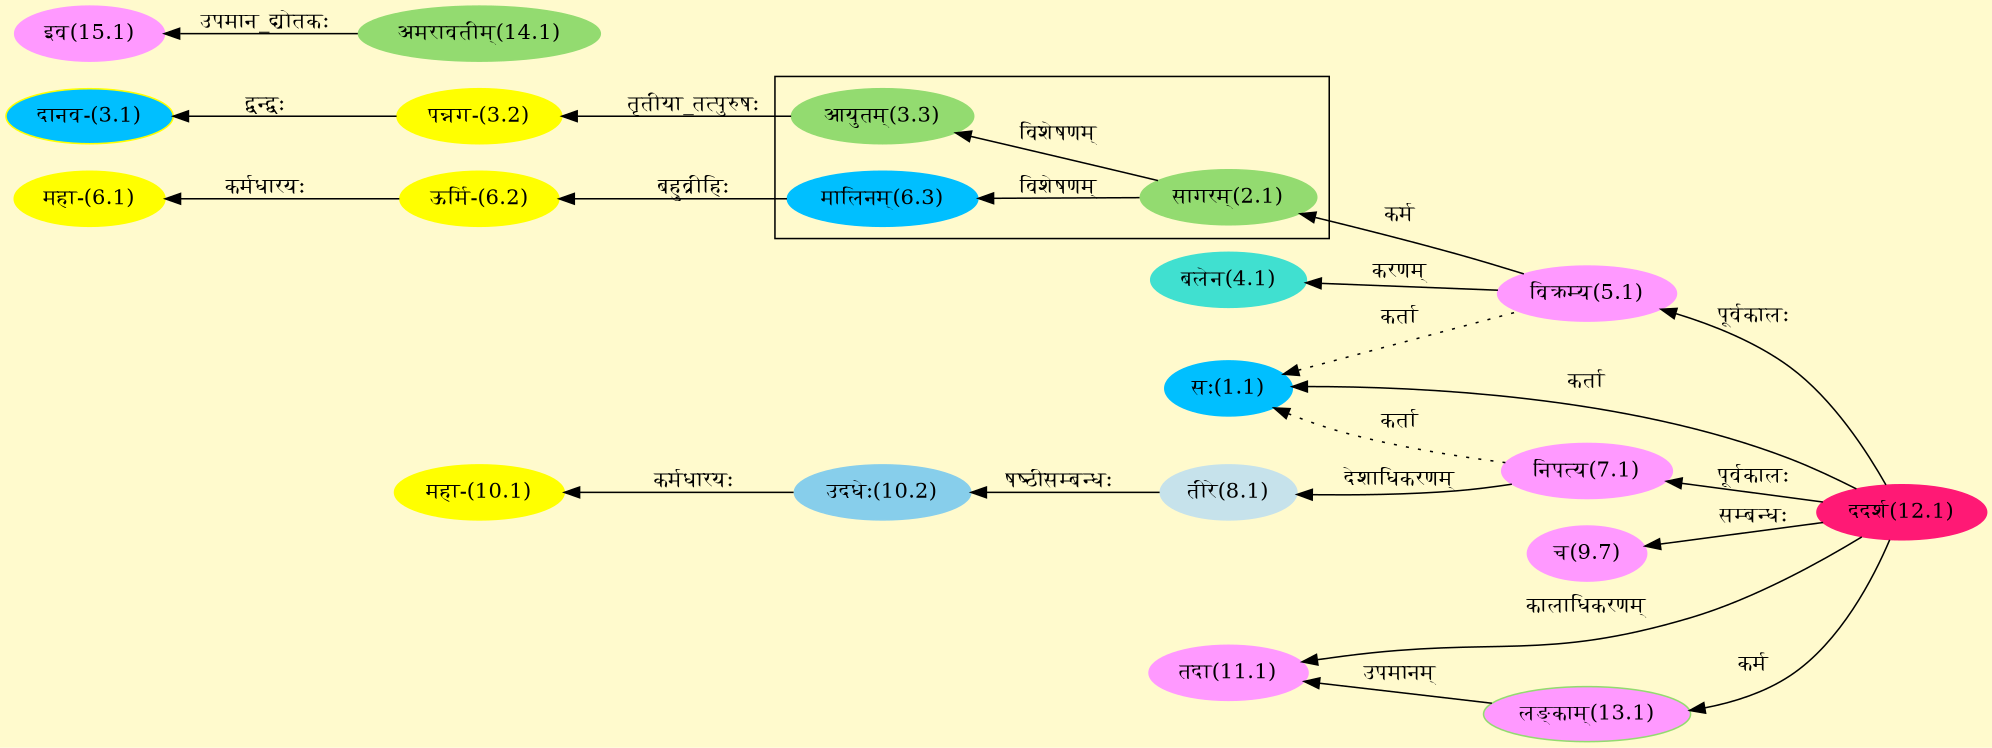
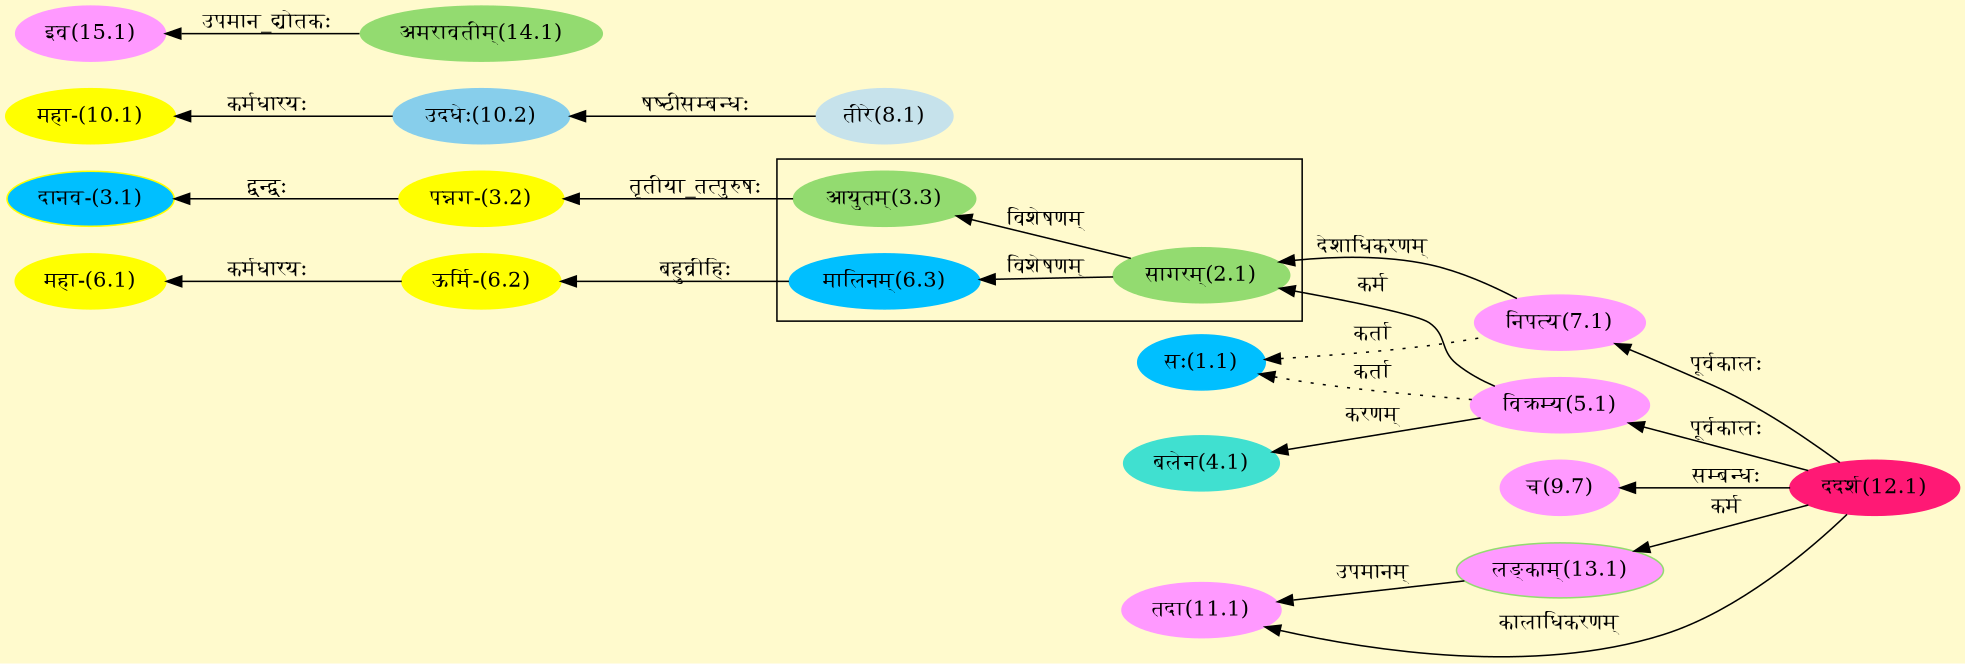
(1588, 407) -> none
(1412, 493) -> (1409, 261)
